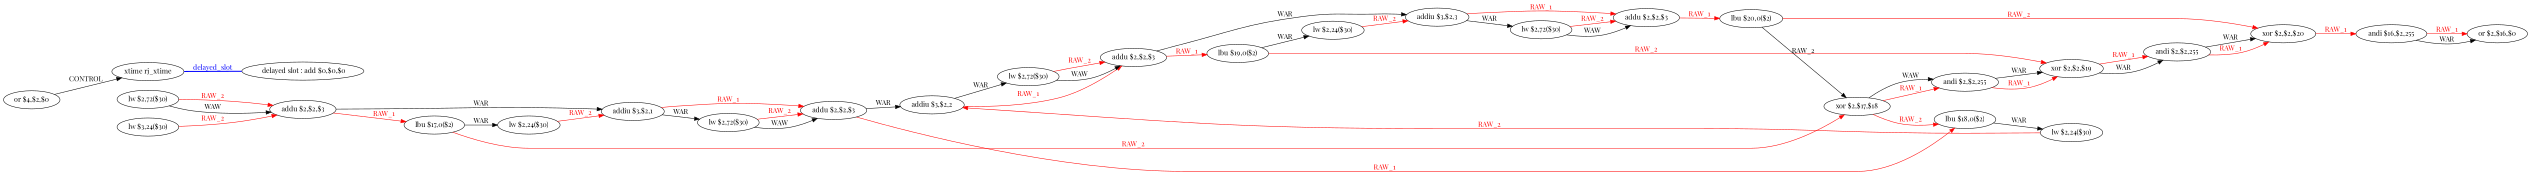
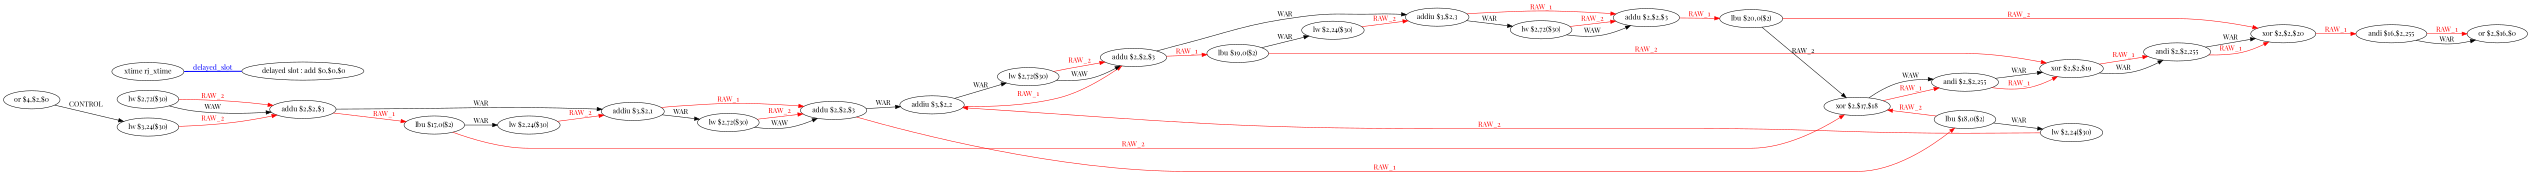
(86, 87) -> (87, 113)
(1902, 124) -> (1915, 113)
